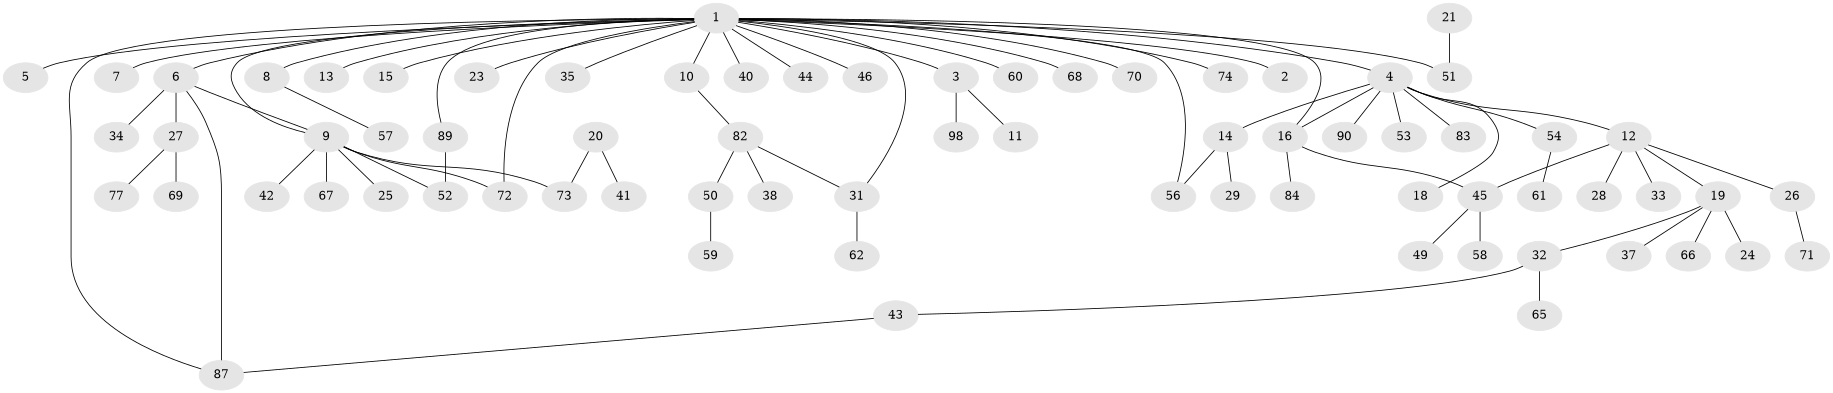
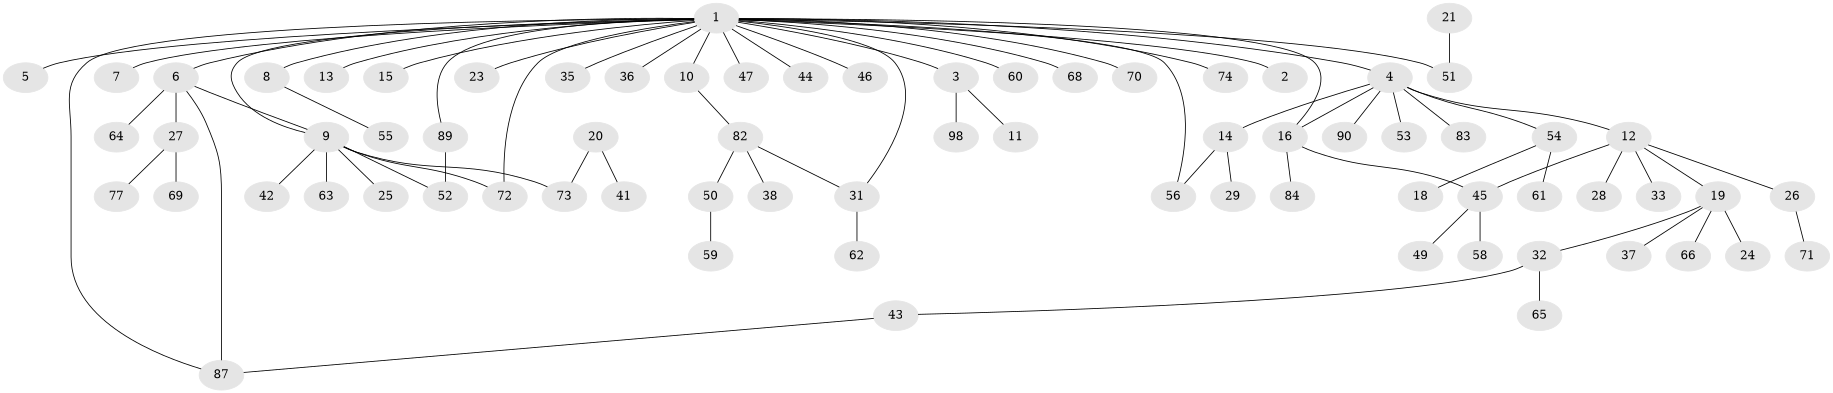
none -> (627, 78)
(746, 78) -> (746, 78)
(1494, 123) -> (1487, 166)
(117, 137) -> (117, 137)
(386, 137) -> (386, 137)
(326, 197) -> (326, 197)
